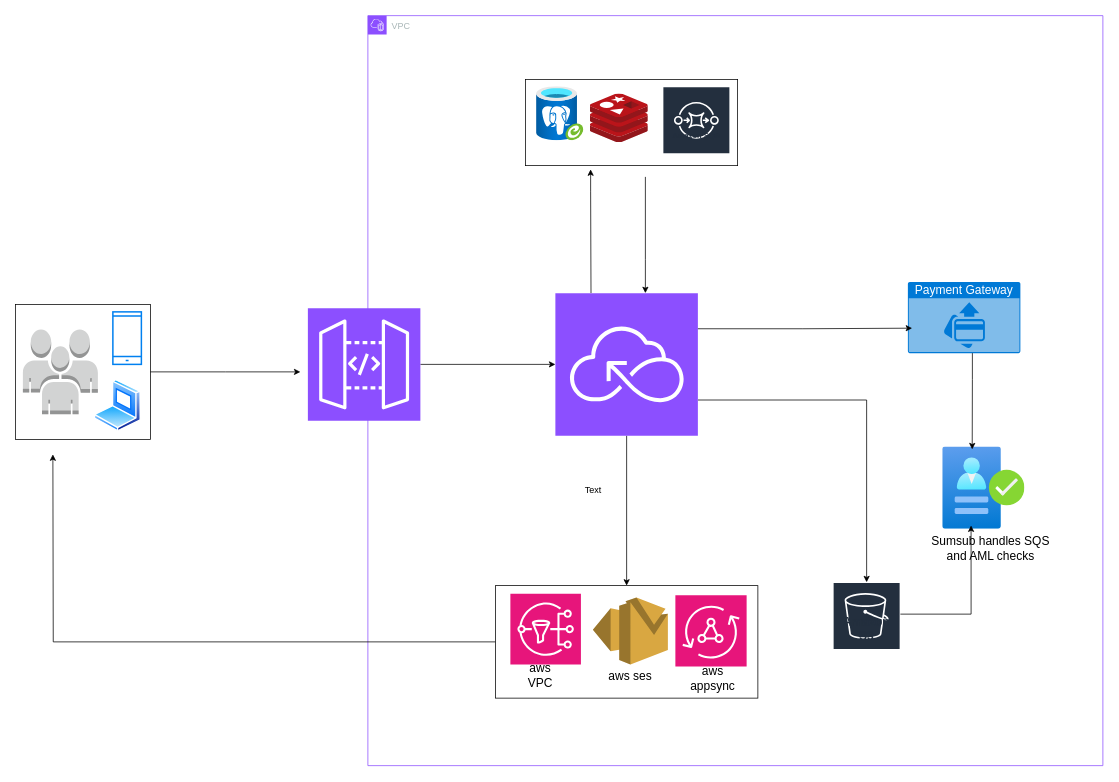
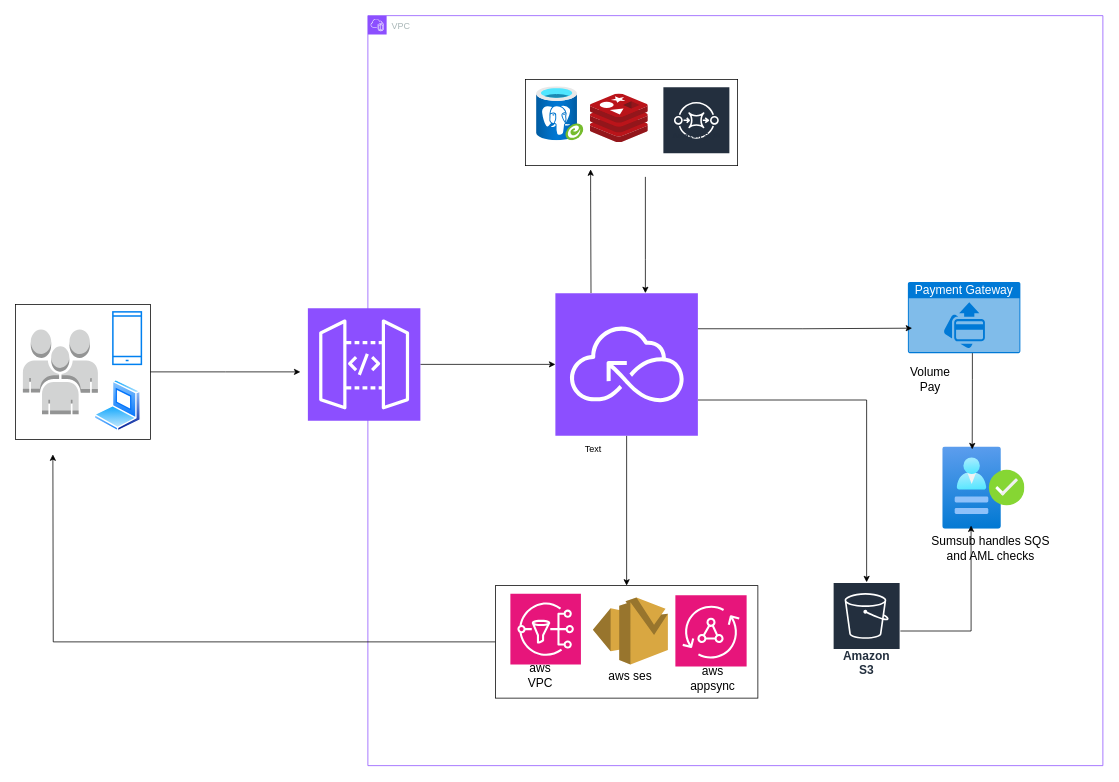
none -> (930, 379)
(593, 490) -> (593, 449)
(867, 614) -> (867, 631)
